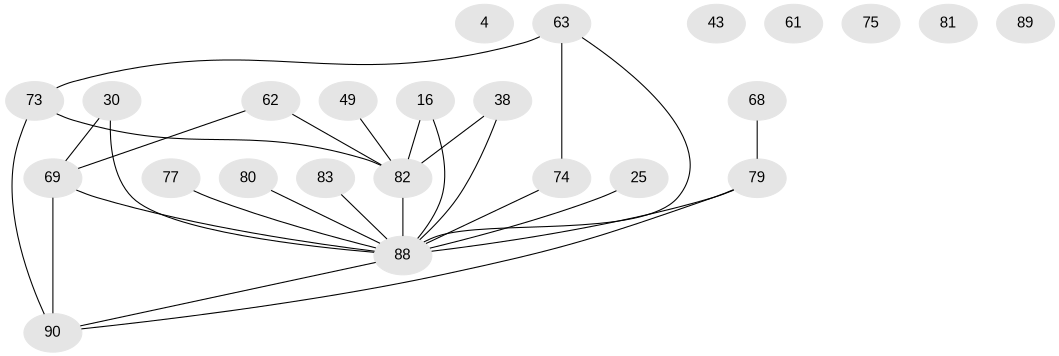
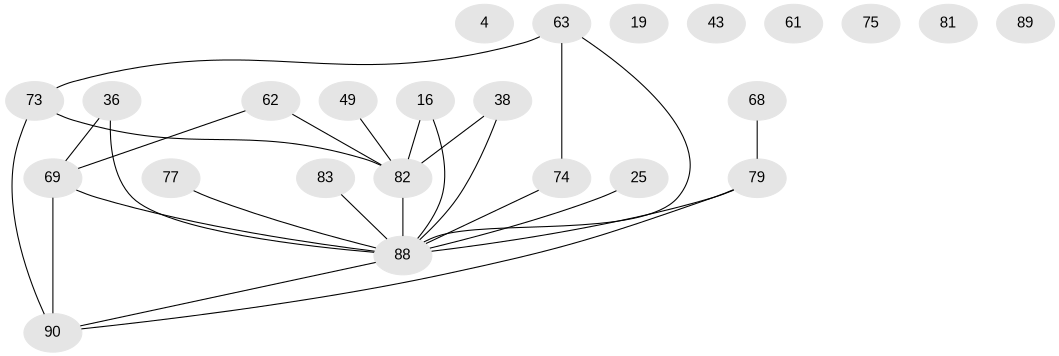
none -> (639, 24)
(112, 101) -> (112, 101)
(248, 178) -> none
